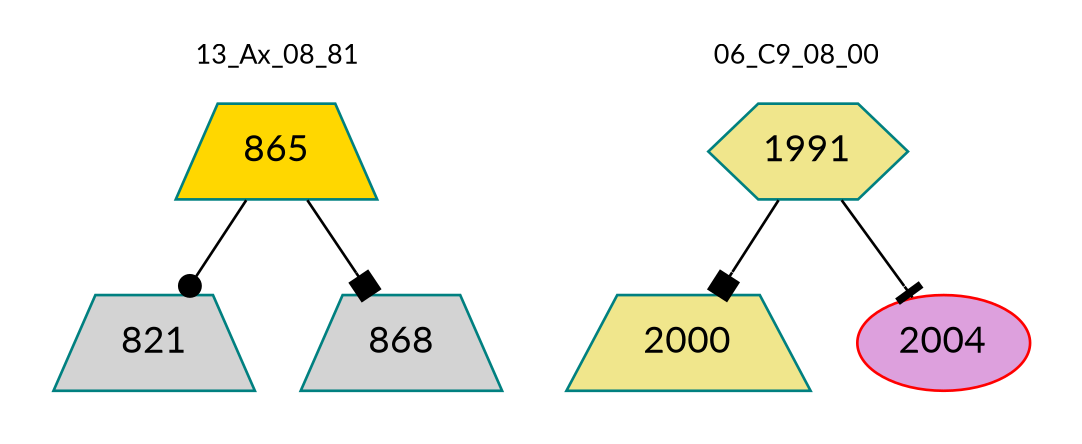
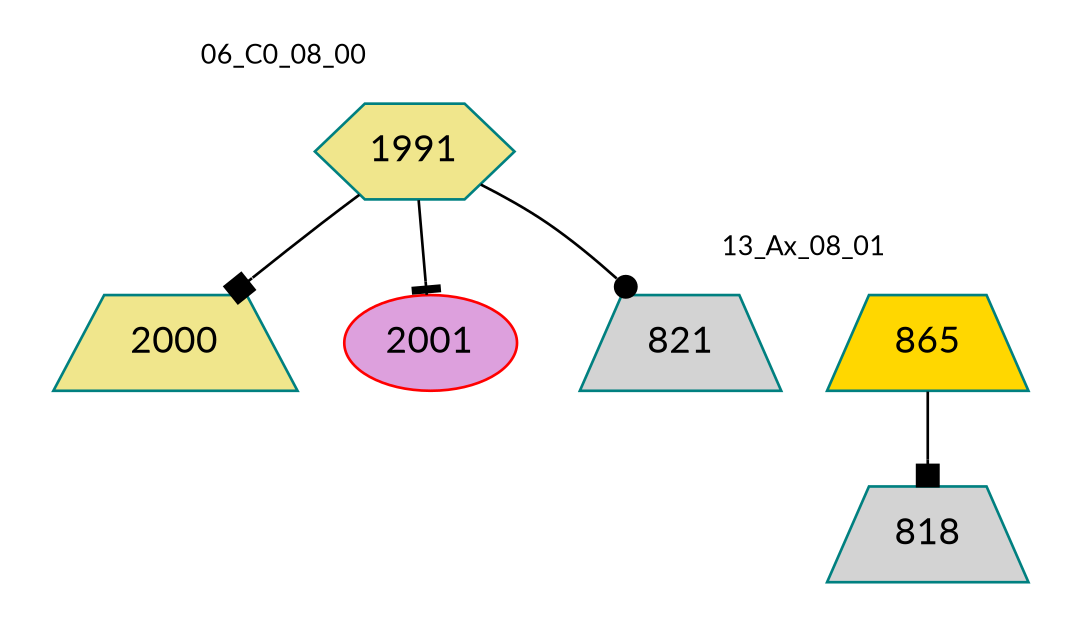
(278, 57) -> (804, 249)
(798, 57) -> (284, 57)
(221, 238) -> (575, 244)
(401, 343) -> (928, 534)
(944, 343) -> (431, 343)
